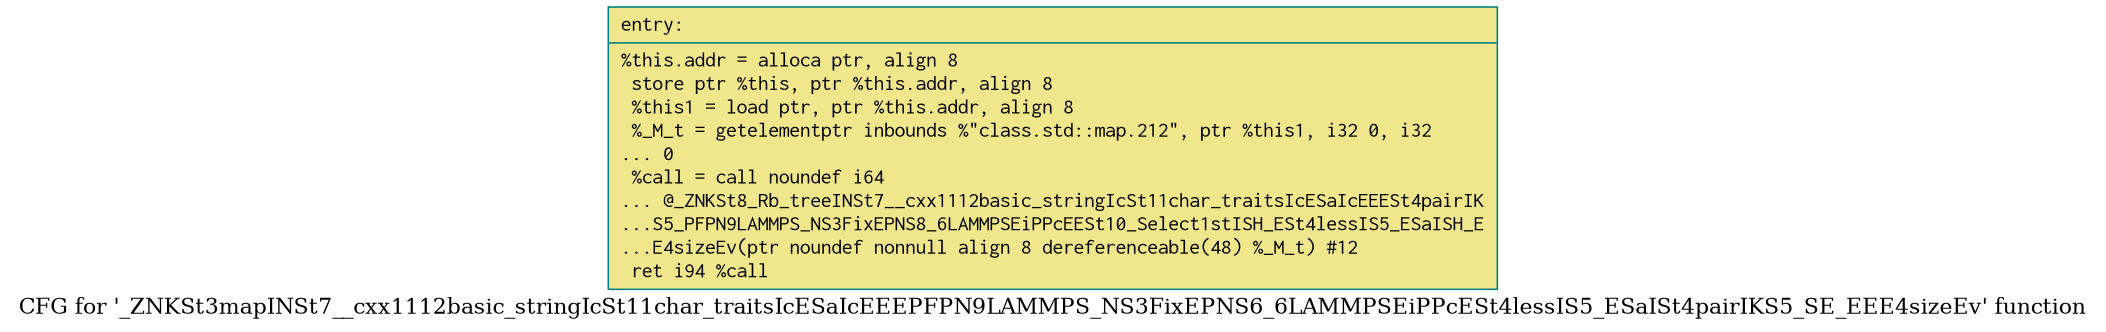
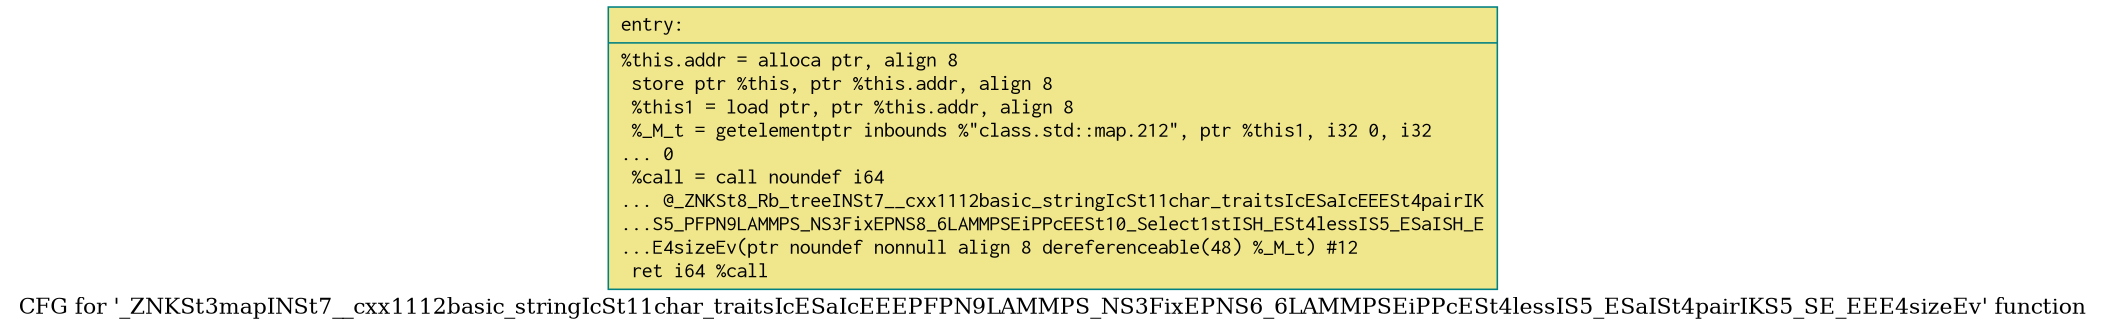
(695, 271) -> (695, 271)
